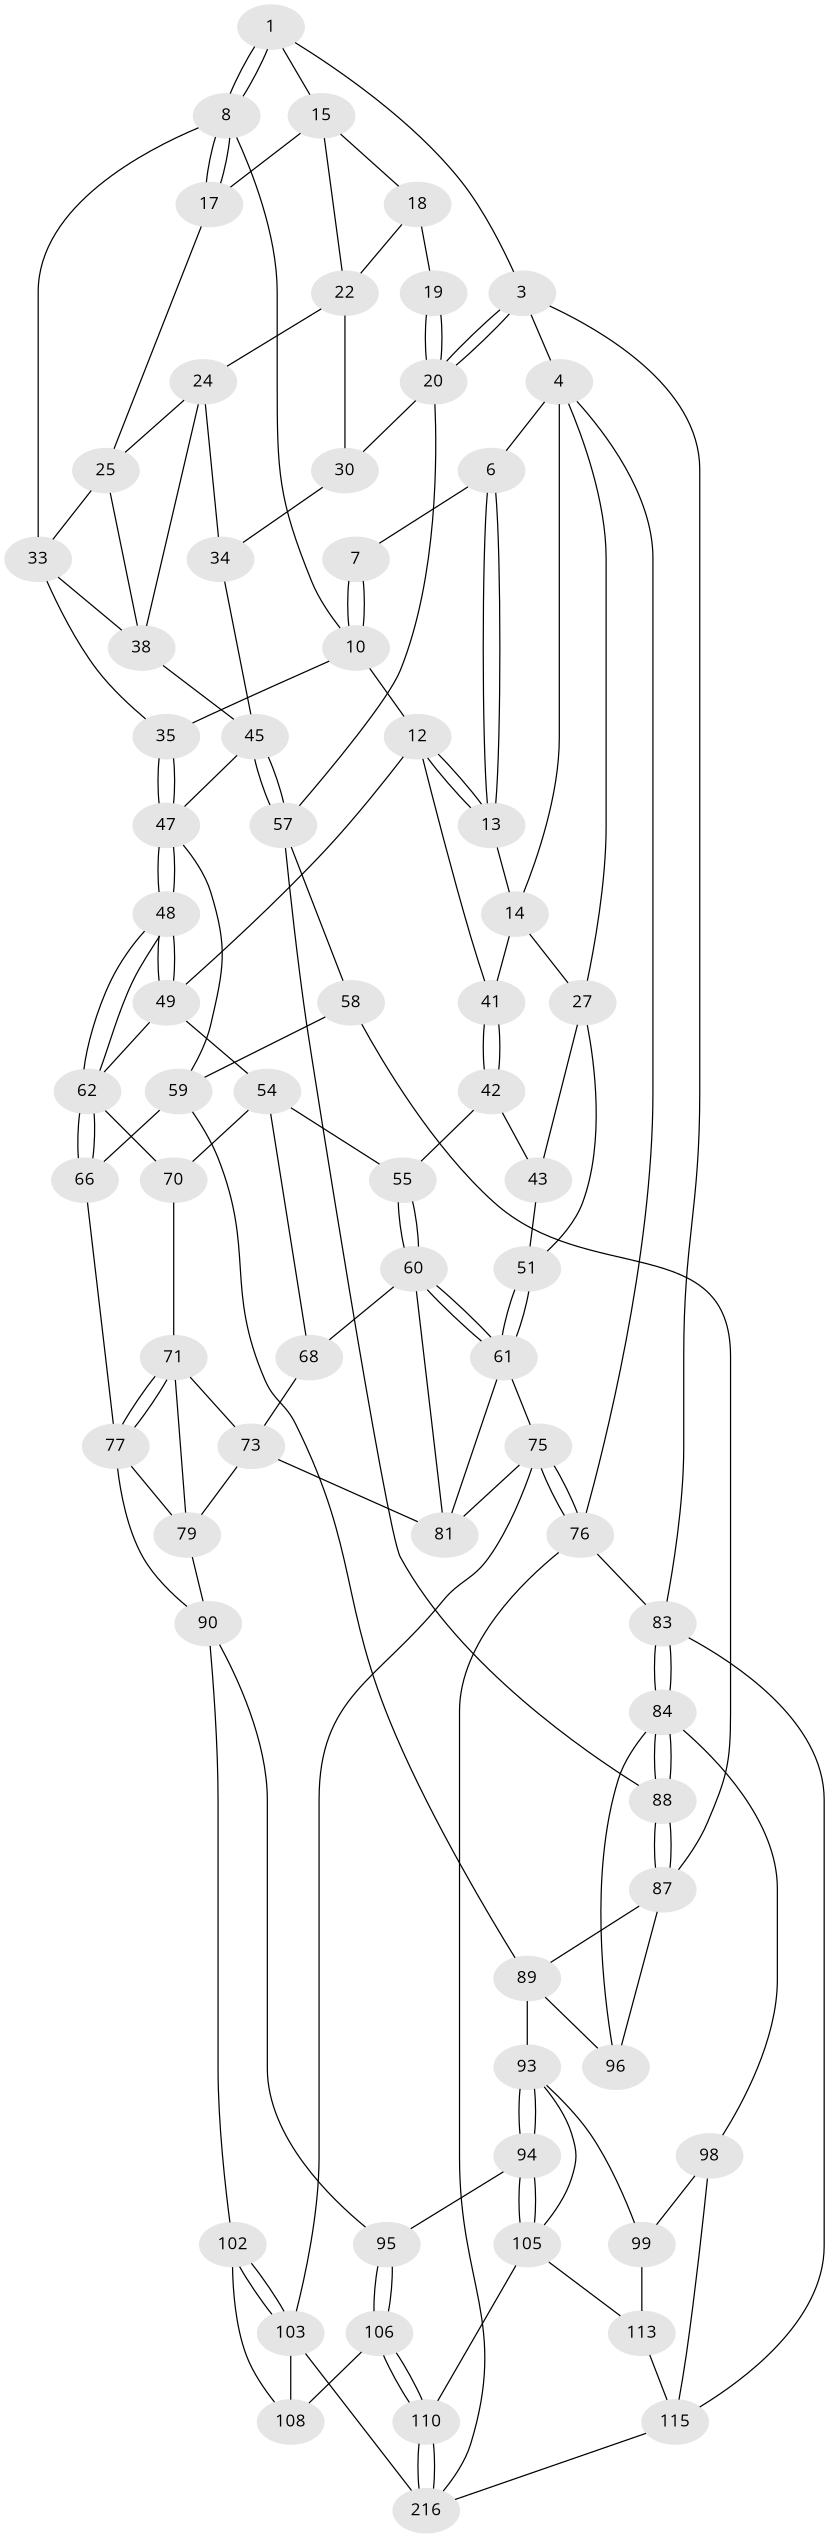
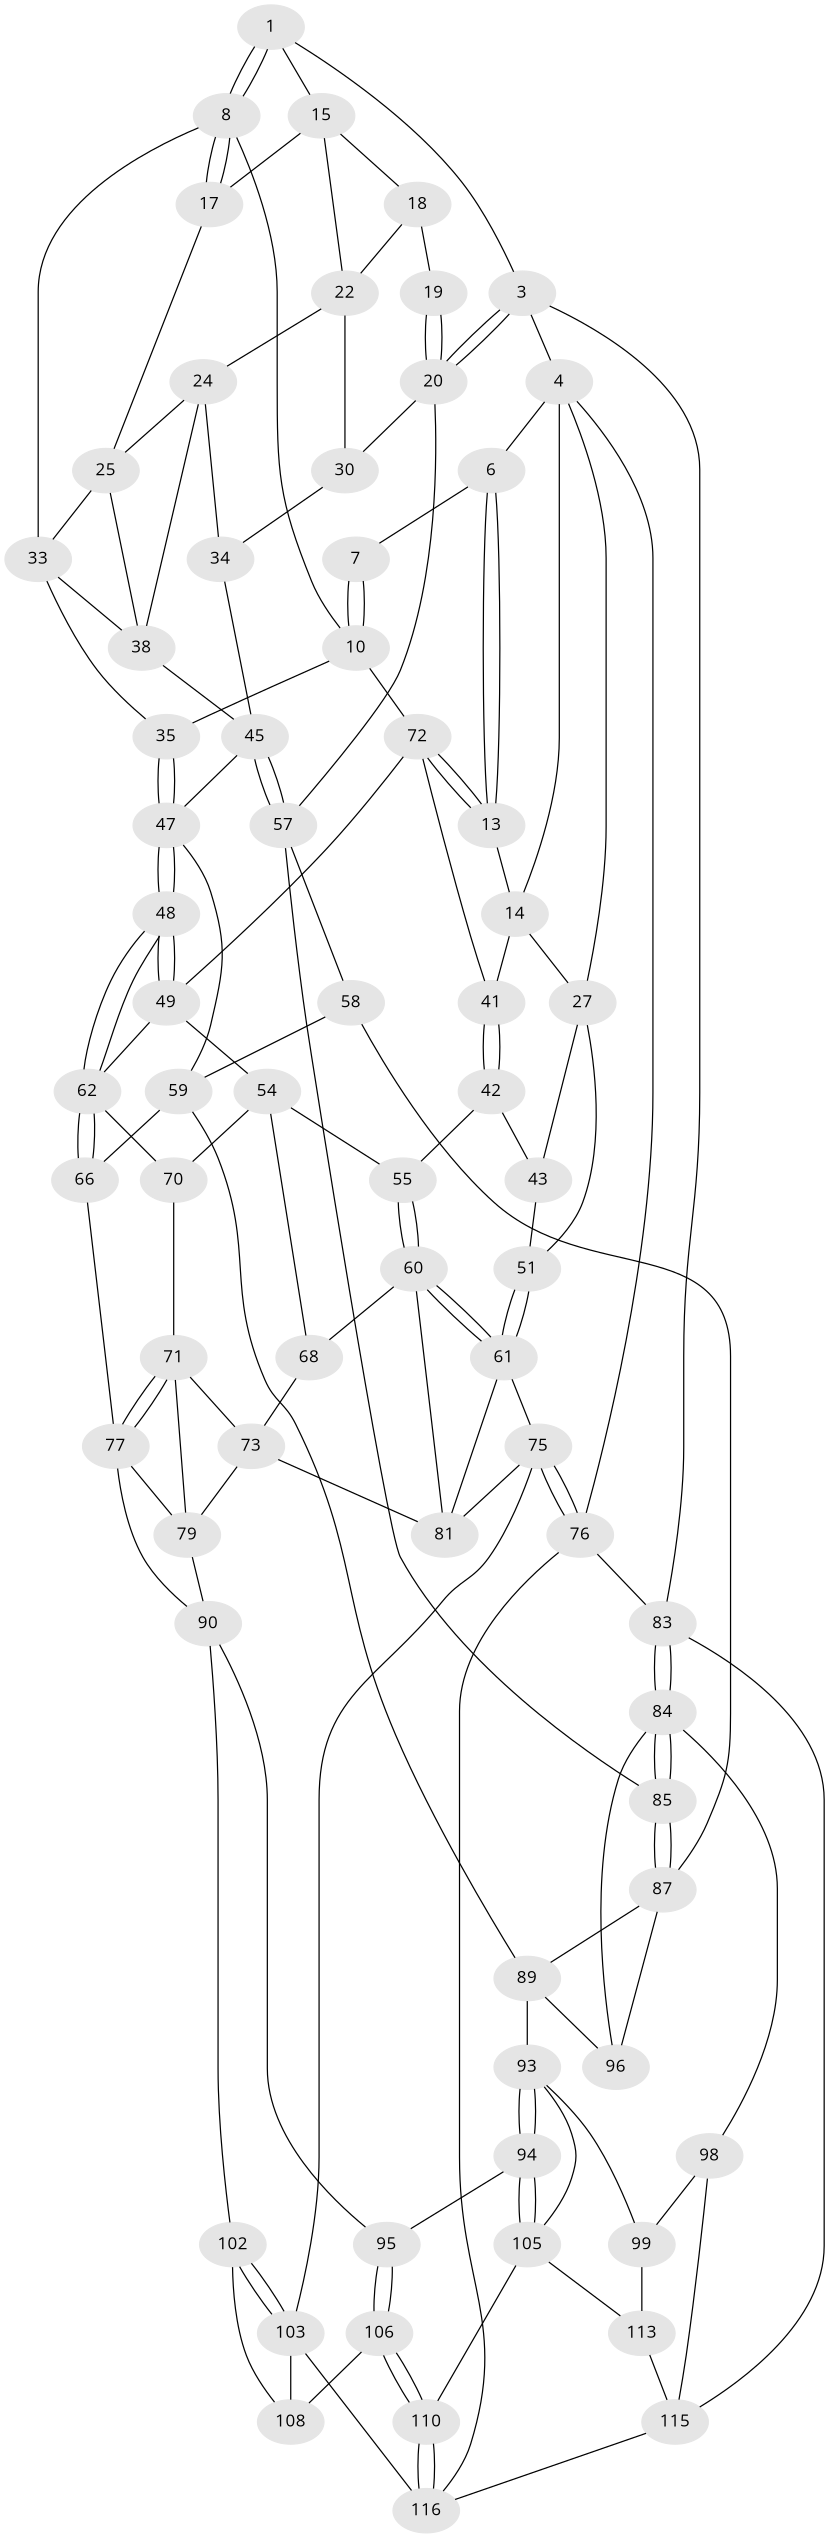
(418, 737) -> (418, 737)
(663, 1801) -> (663, 1801)
(426, 2511) -> (426, 2511)
